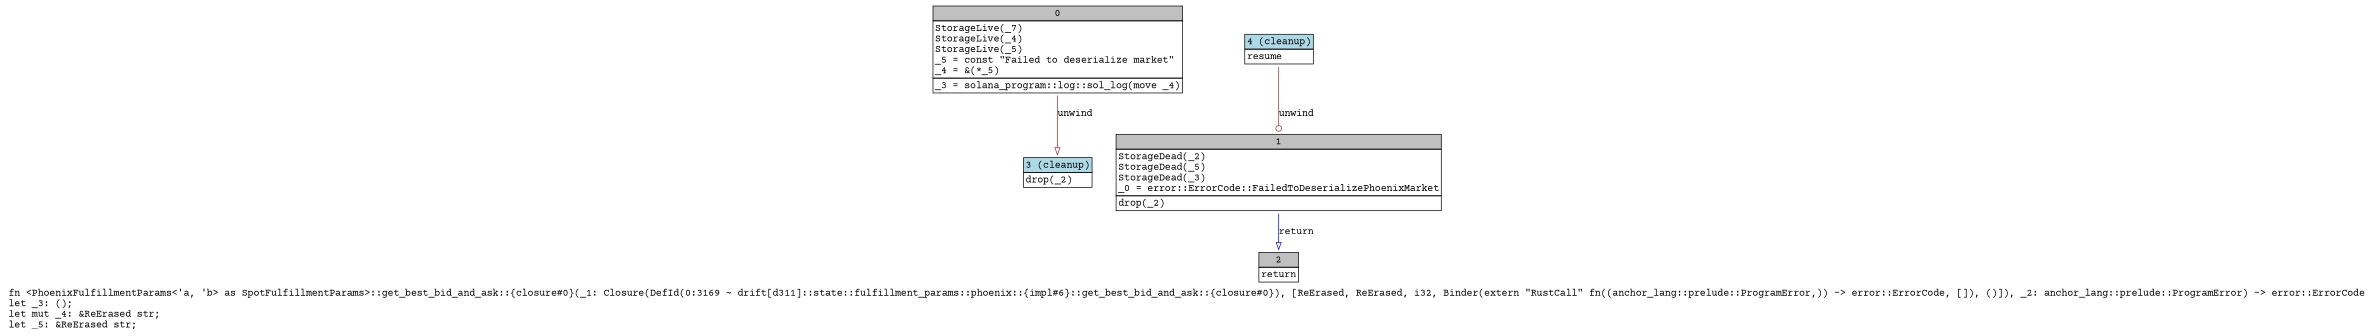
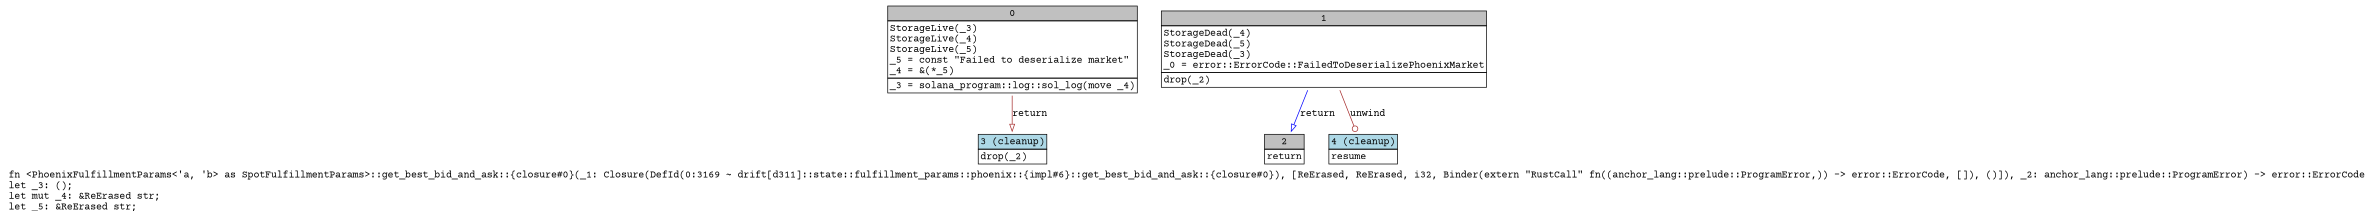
(979, 28) -> (934, 28)
(1279, 96) -> (1347, 108)
(1075, 113) -> (1030, 113)
(1162, 156) -> (1207, 33)
